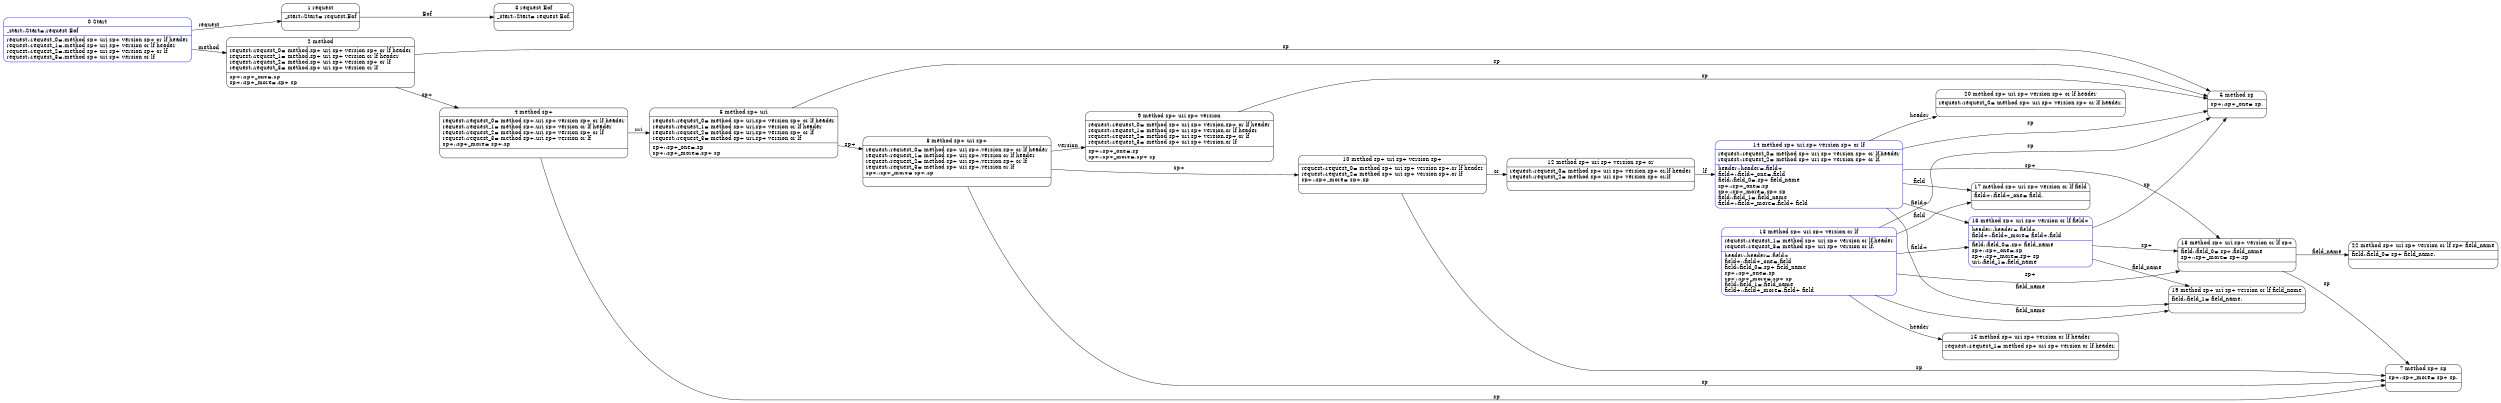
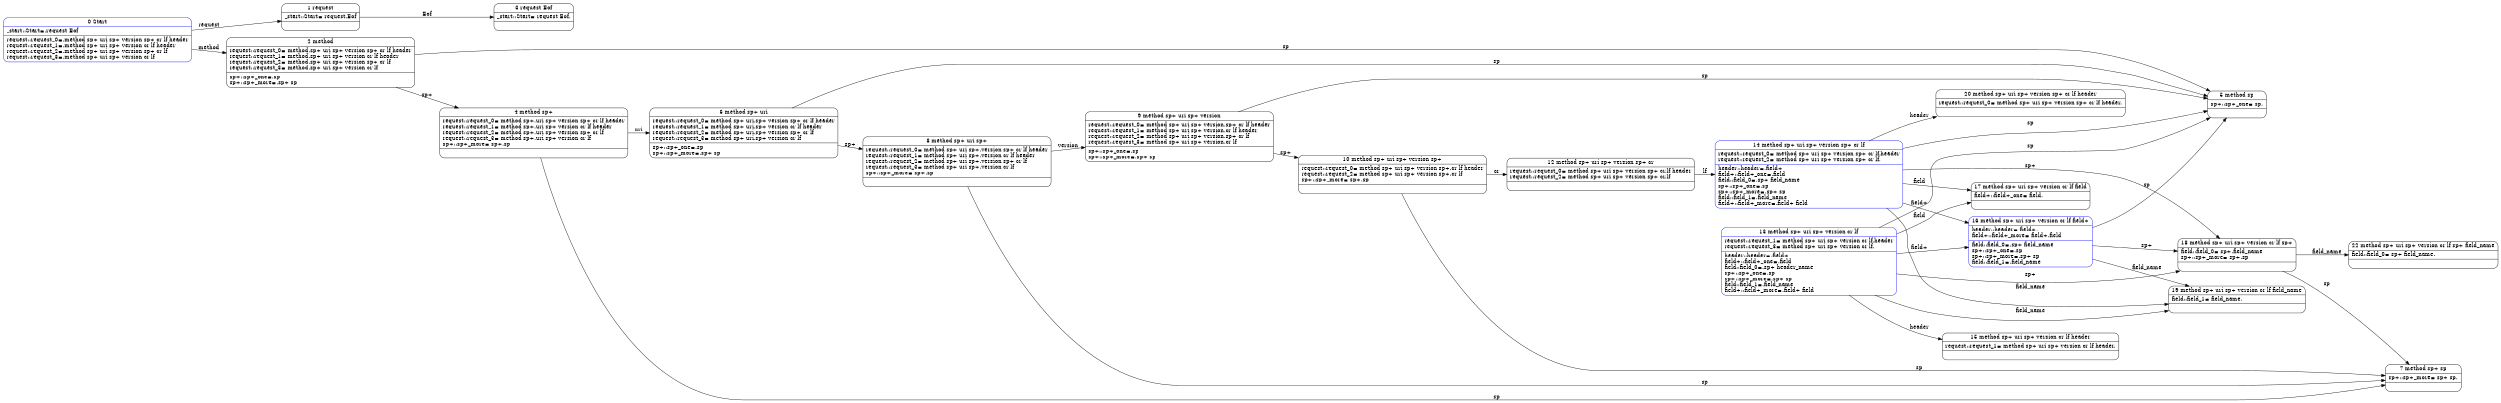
(1173, 174) -> (1284, 155)
(2004, 262) -> (2007, 262)
(1765, 267) -> (1769, 267)
